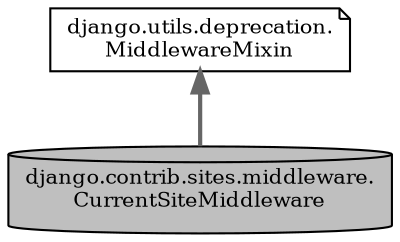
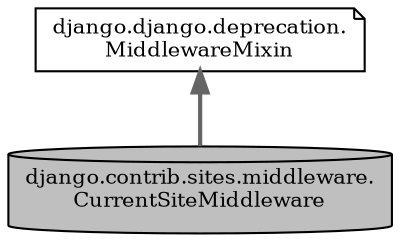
(200, 40) -> (200, 40)
